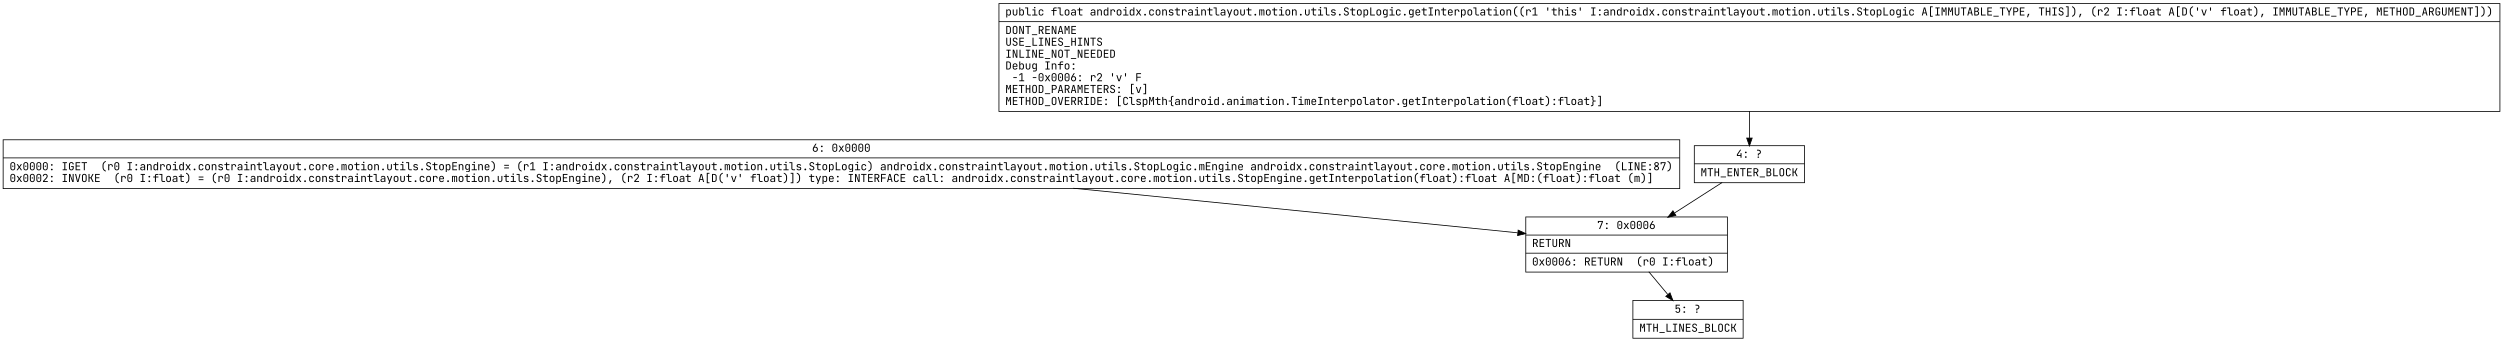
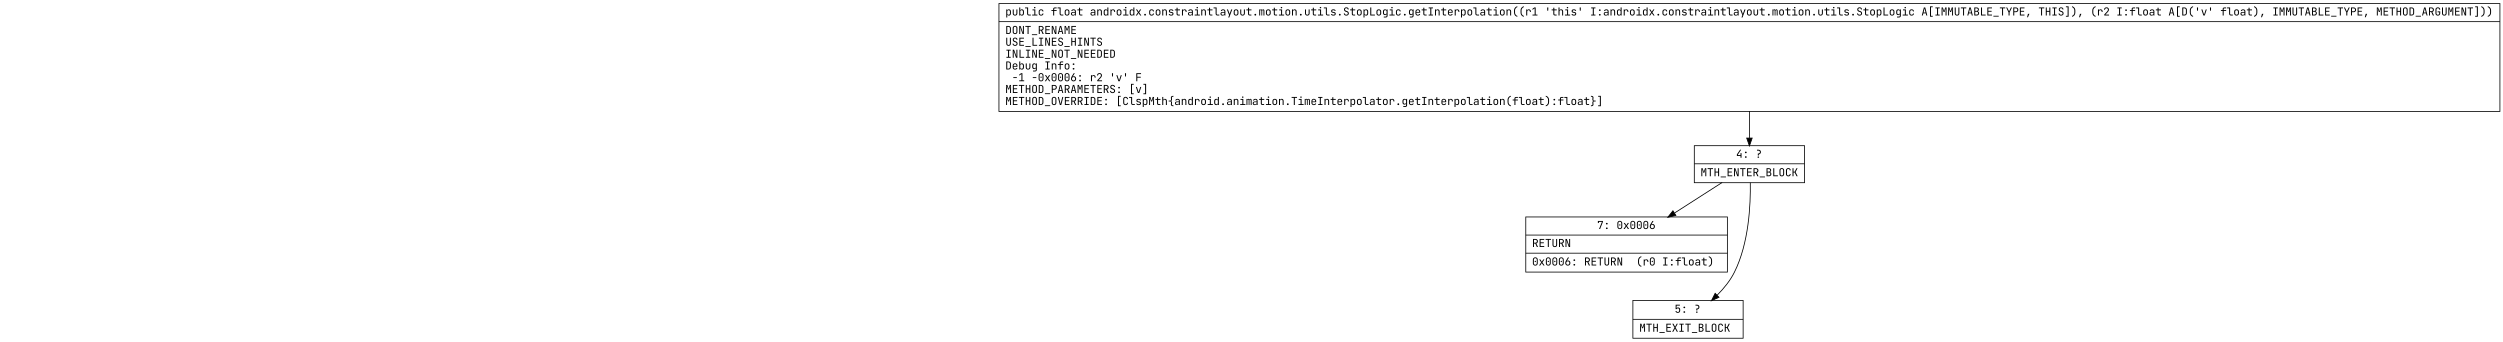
(841, 164) -> none
(1658, 283) -> (1745, 242)
(1688, 328) -> (1685, 328)
